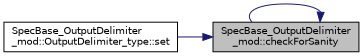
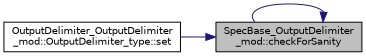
(91, 37) -> (92, 37)
